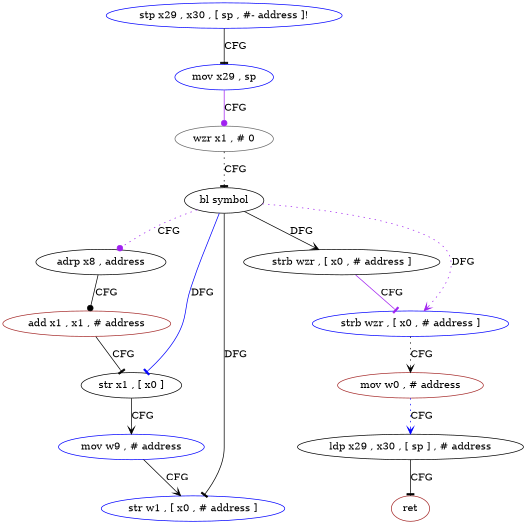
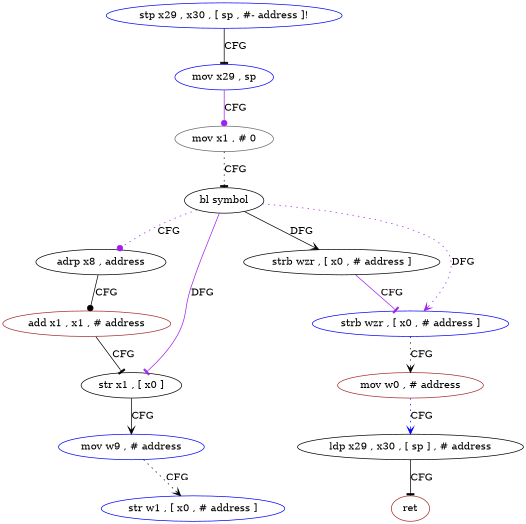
(224, 139) -> (224, 139)
(189, 295) -> (189, 295)
(224, 355) -> none
(160, 475) -> (160, 475)
